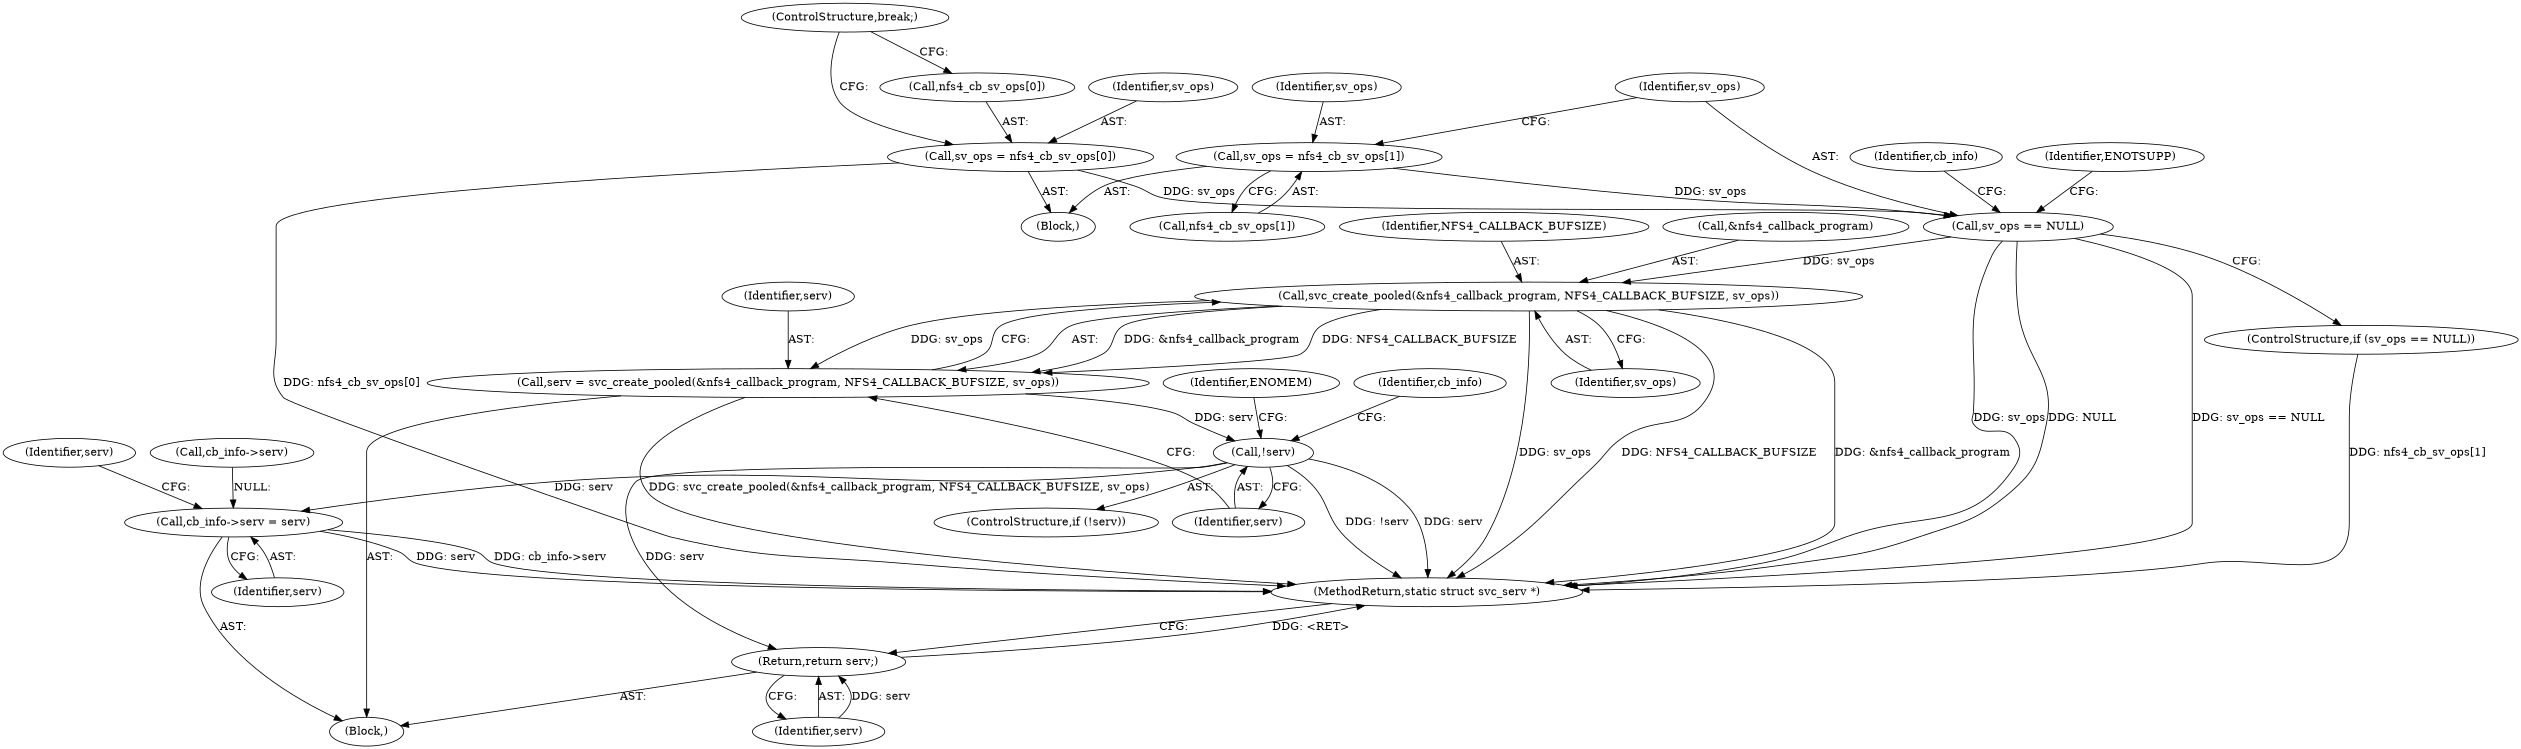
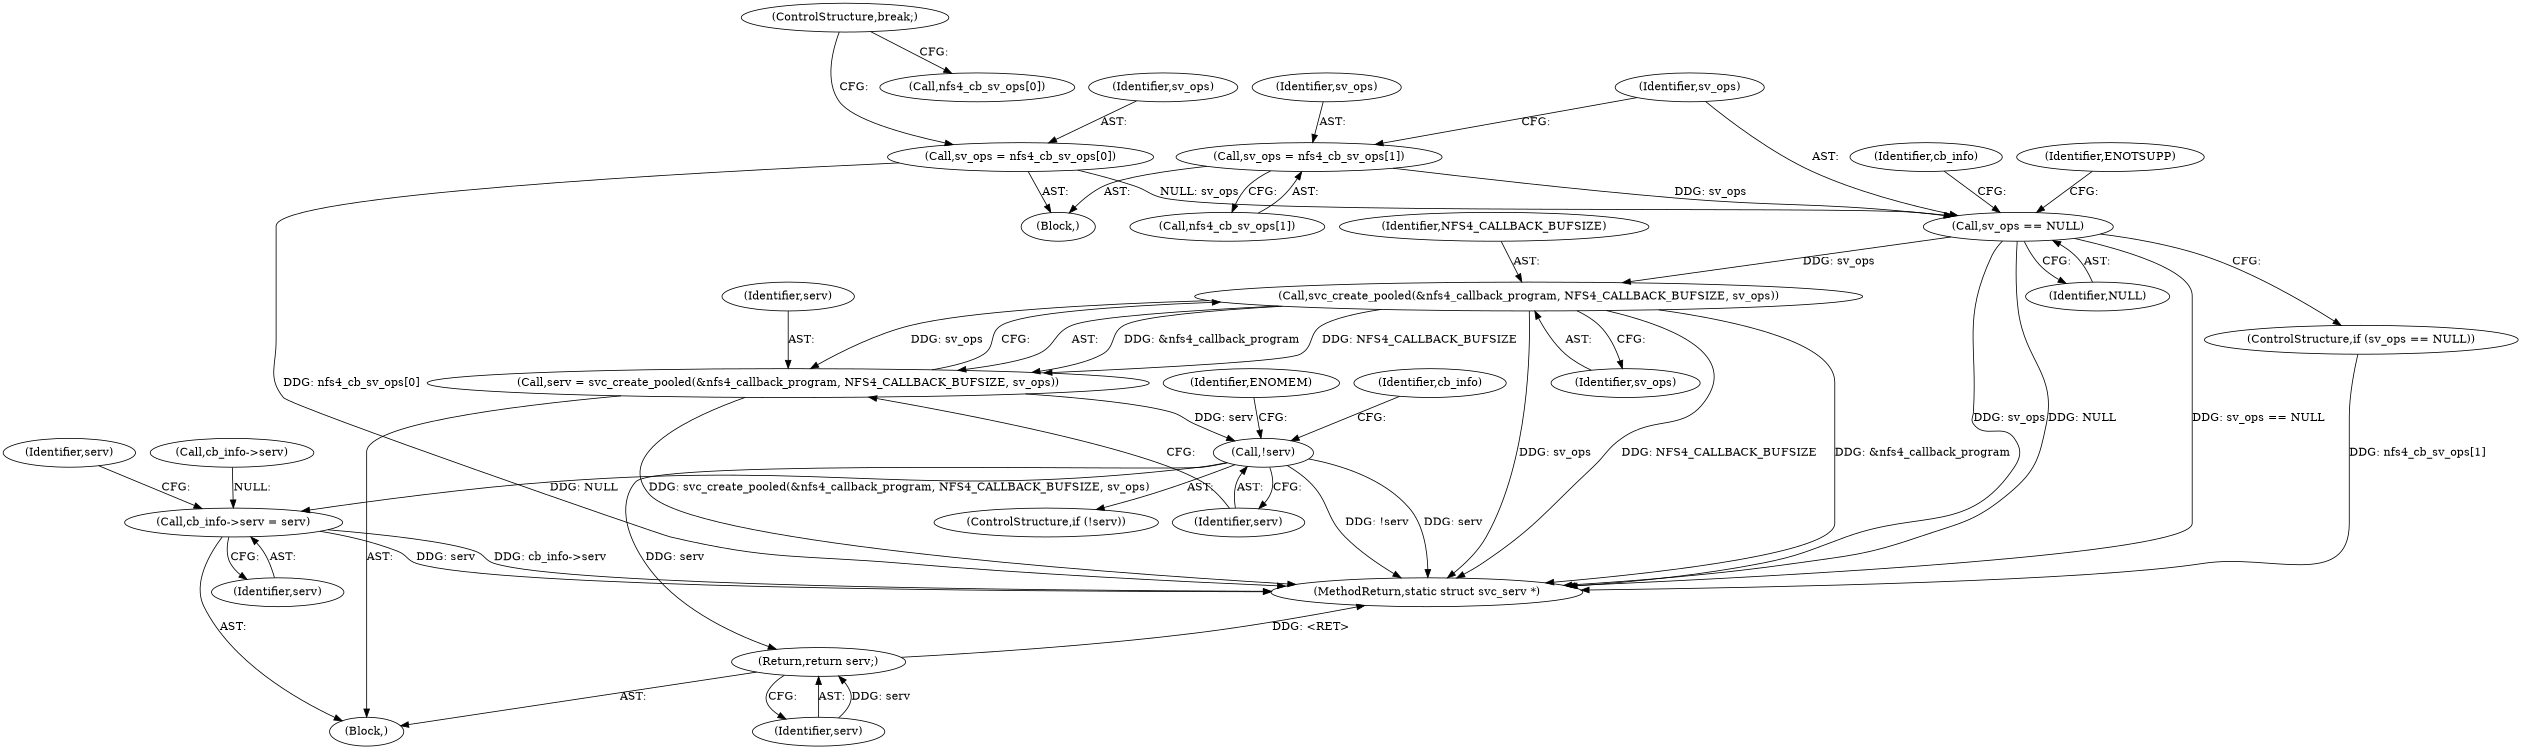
(997, 119) -> none
(1200, 192) -> (1200, 192)
(1786, 227) -> none
none -> (2098, 297)
(584, 488) -> (584, 488)
(1114, 628) -> none
